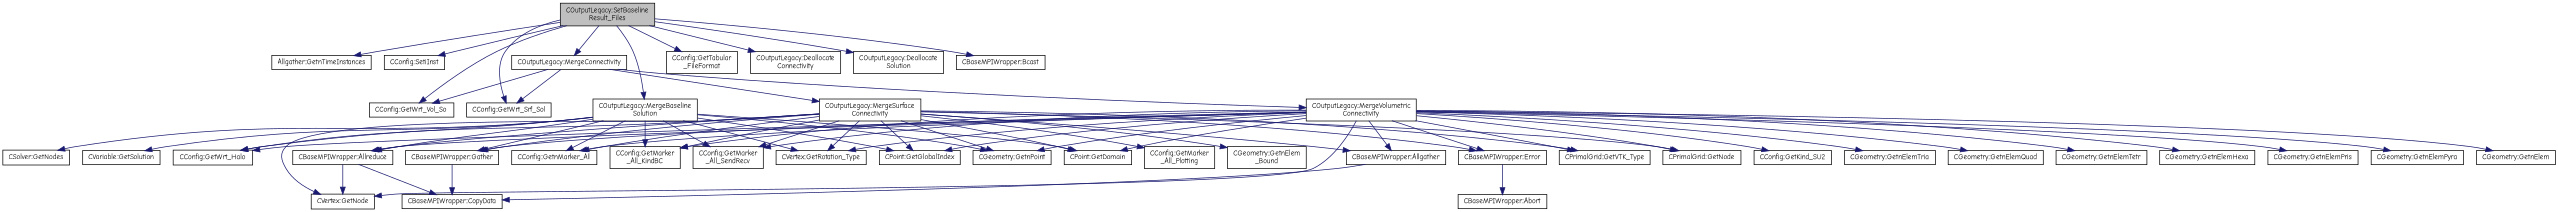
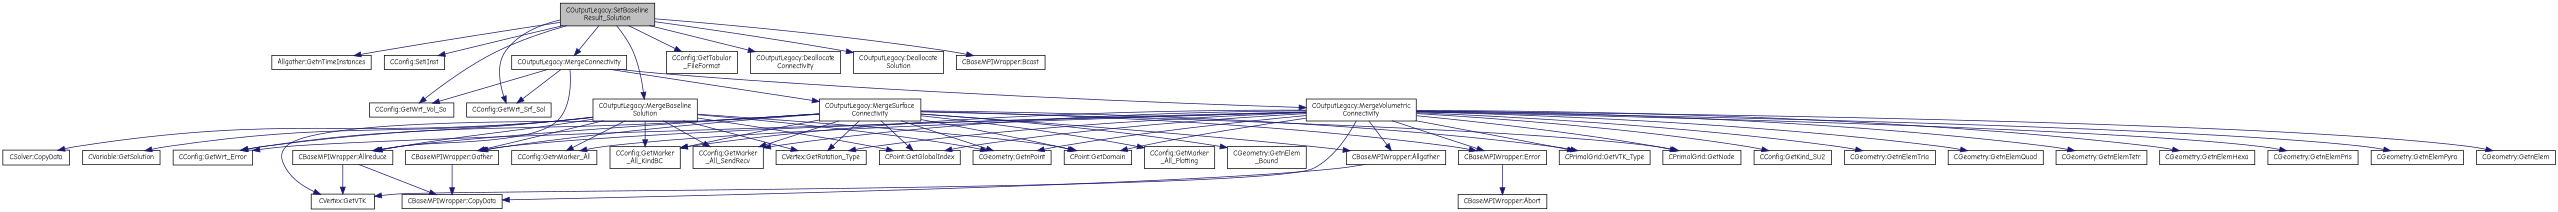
(608, 15) -> (608, 15)
(842, 127) -> (499, 139)
(704, 131) -> none
(36, 158) -> (36, 158)
(213, 158) -> (213, 158)
(343, 202) -> (343, 202)
